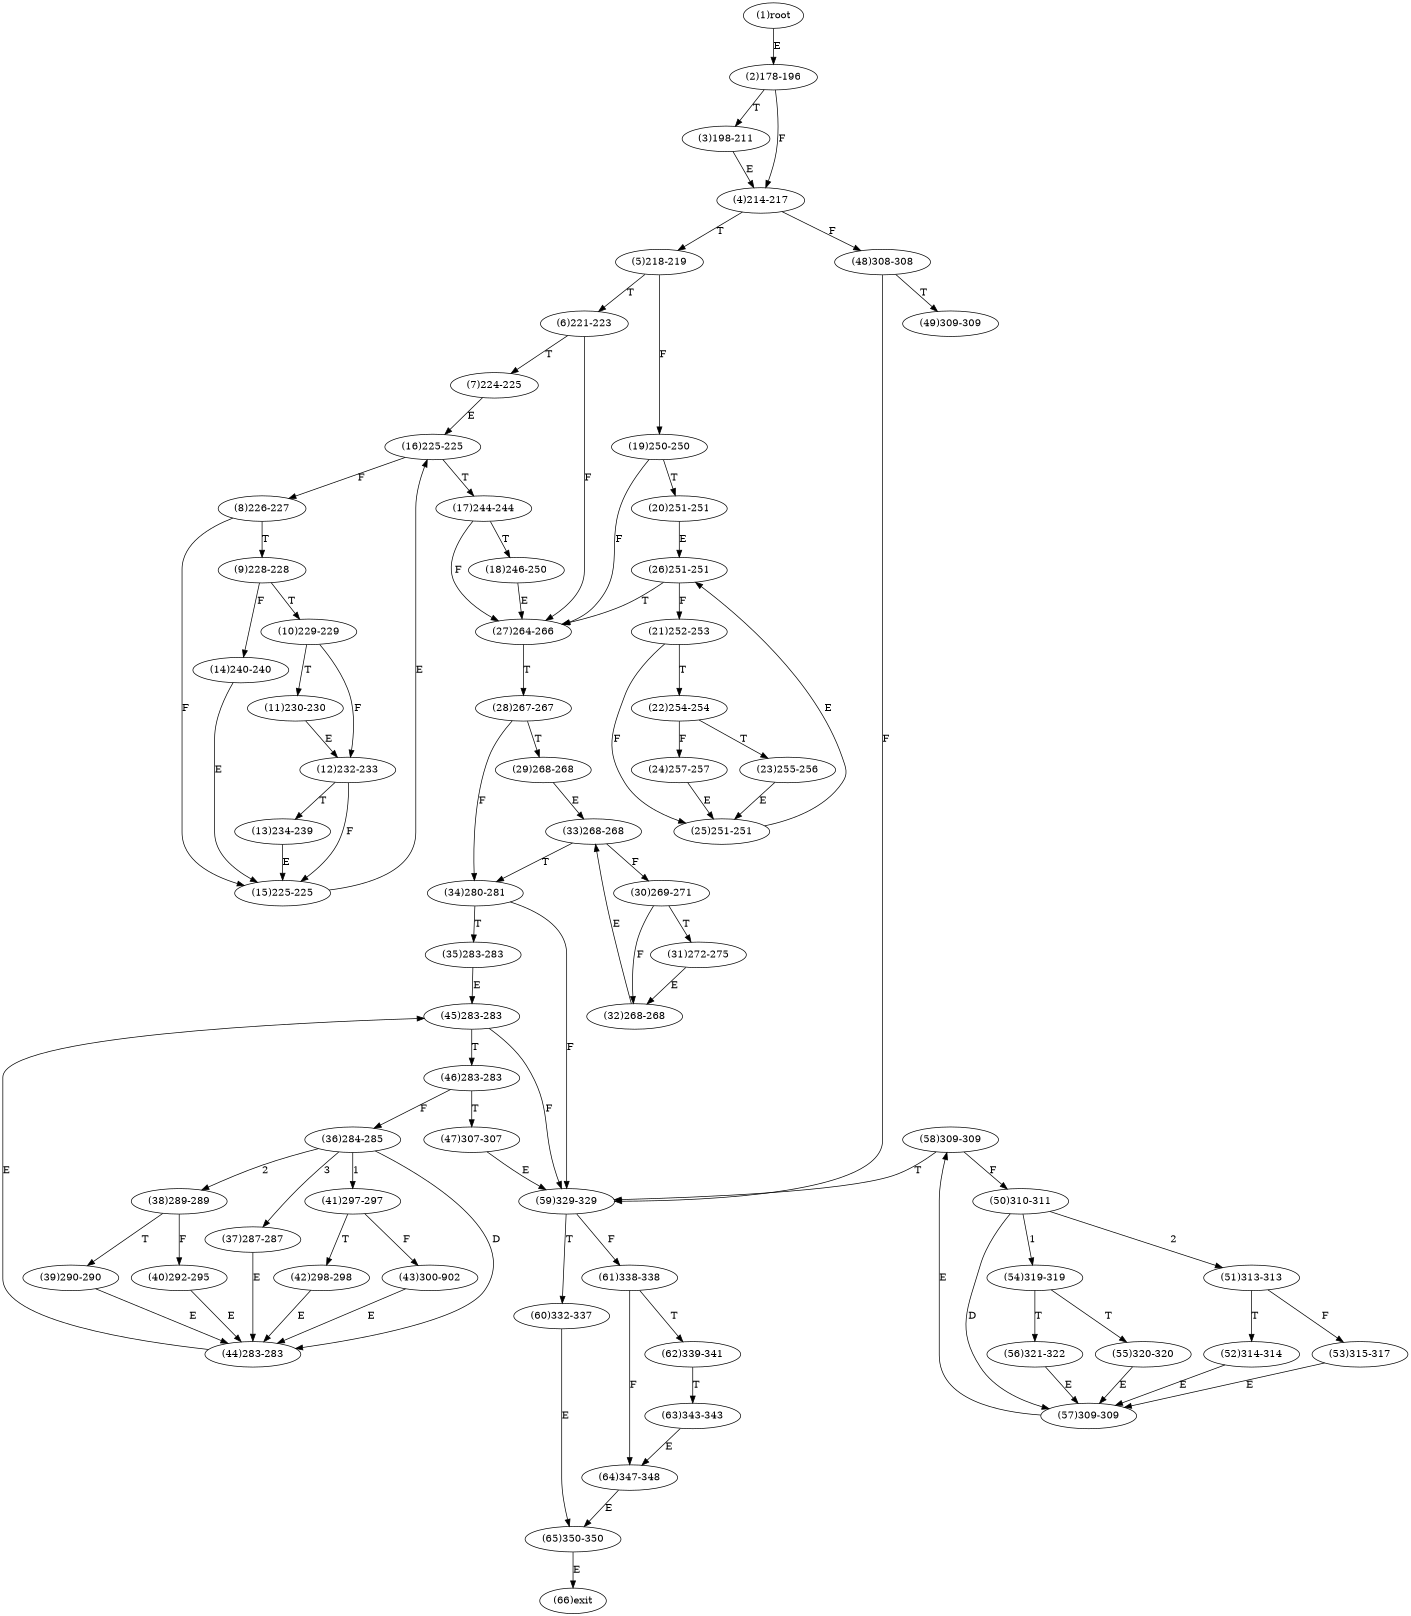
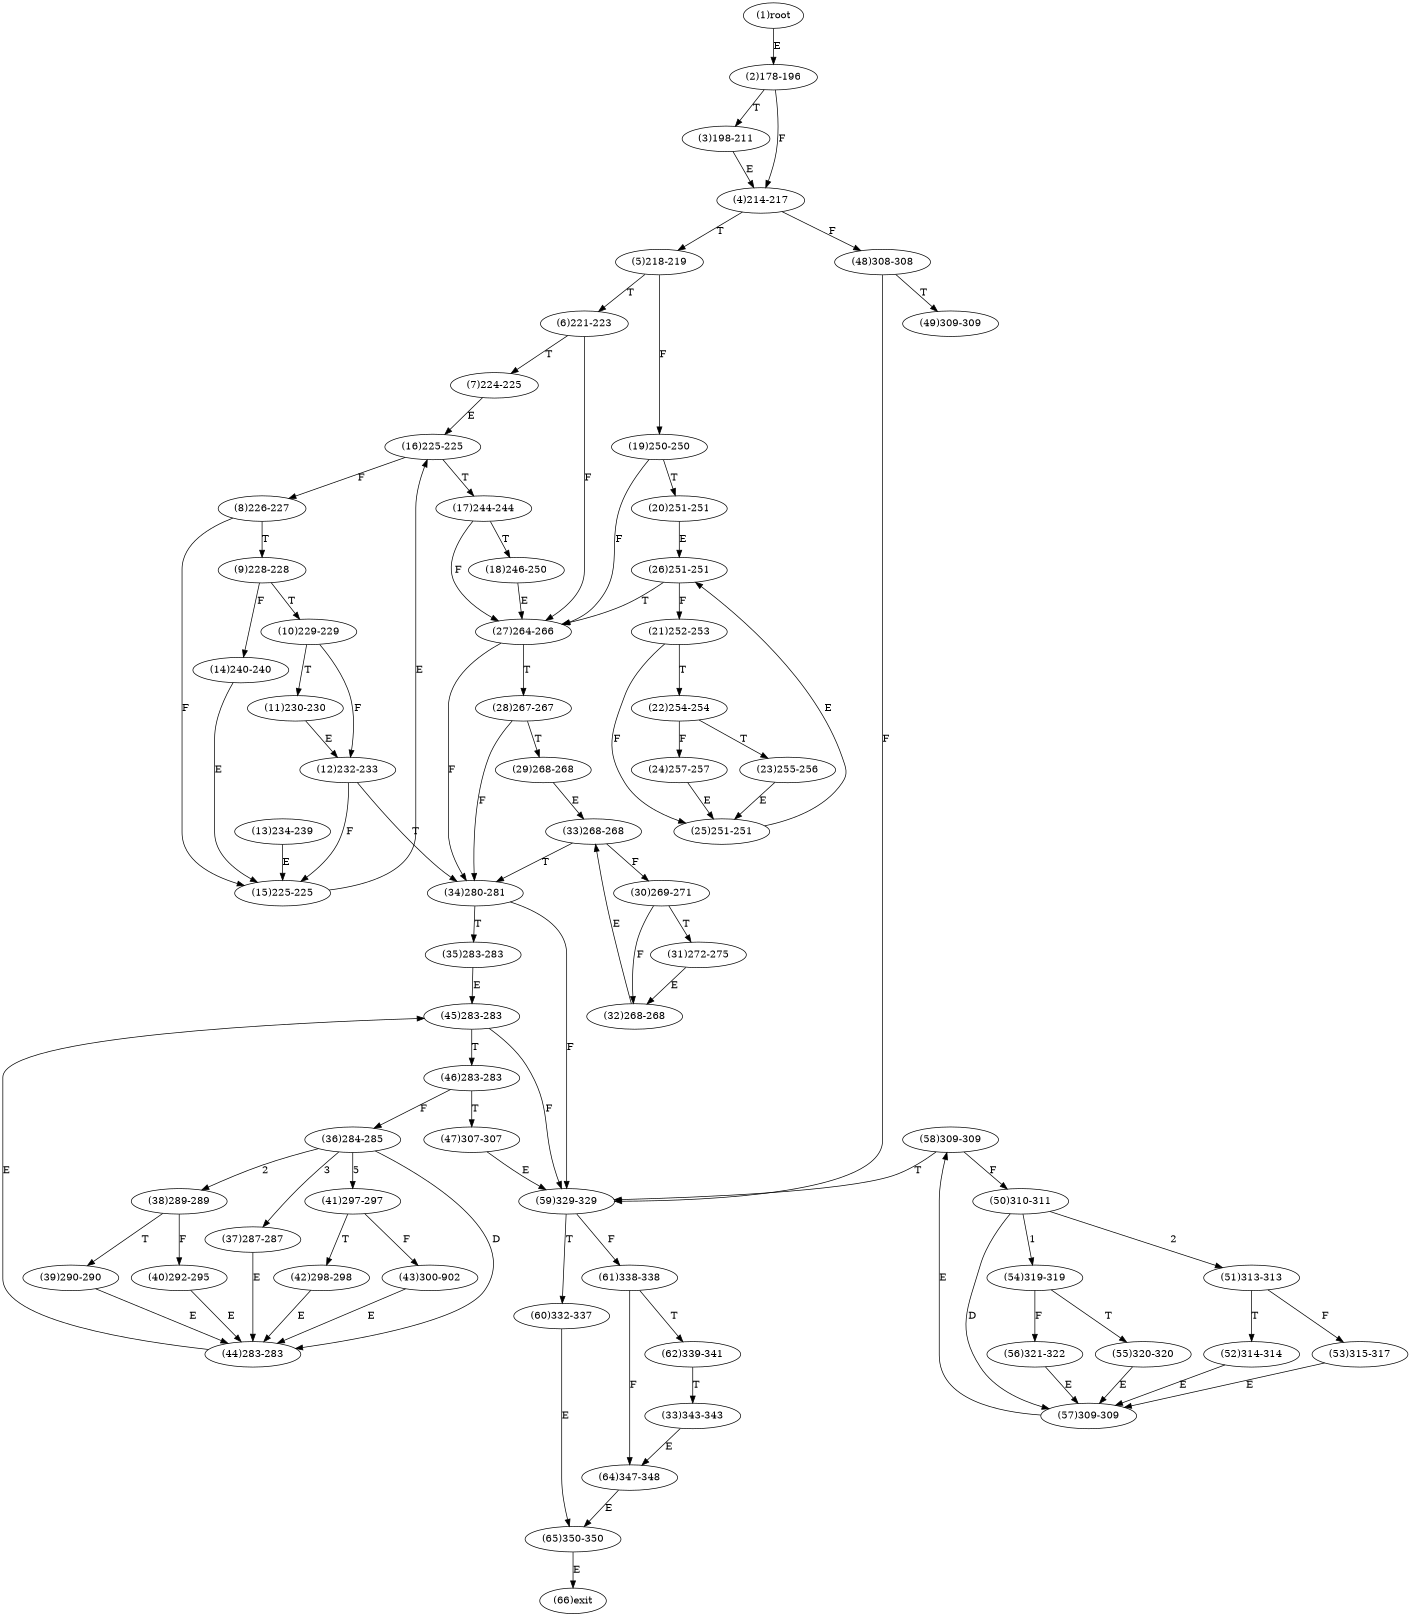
none -> (448, 749)
(318, 798) -> (402, 832)
(356, 1171) -> (356, 1171)
(1038, 1316) -> (1038, 1316)
(693, 1416) -> (693, 1416)
